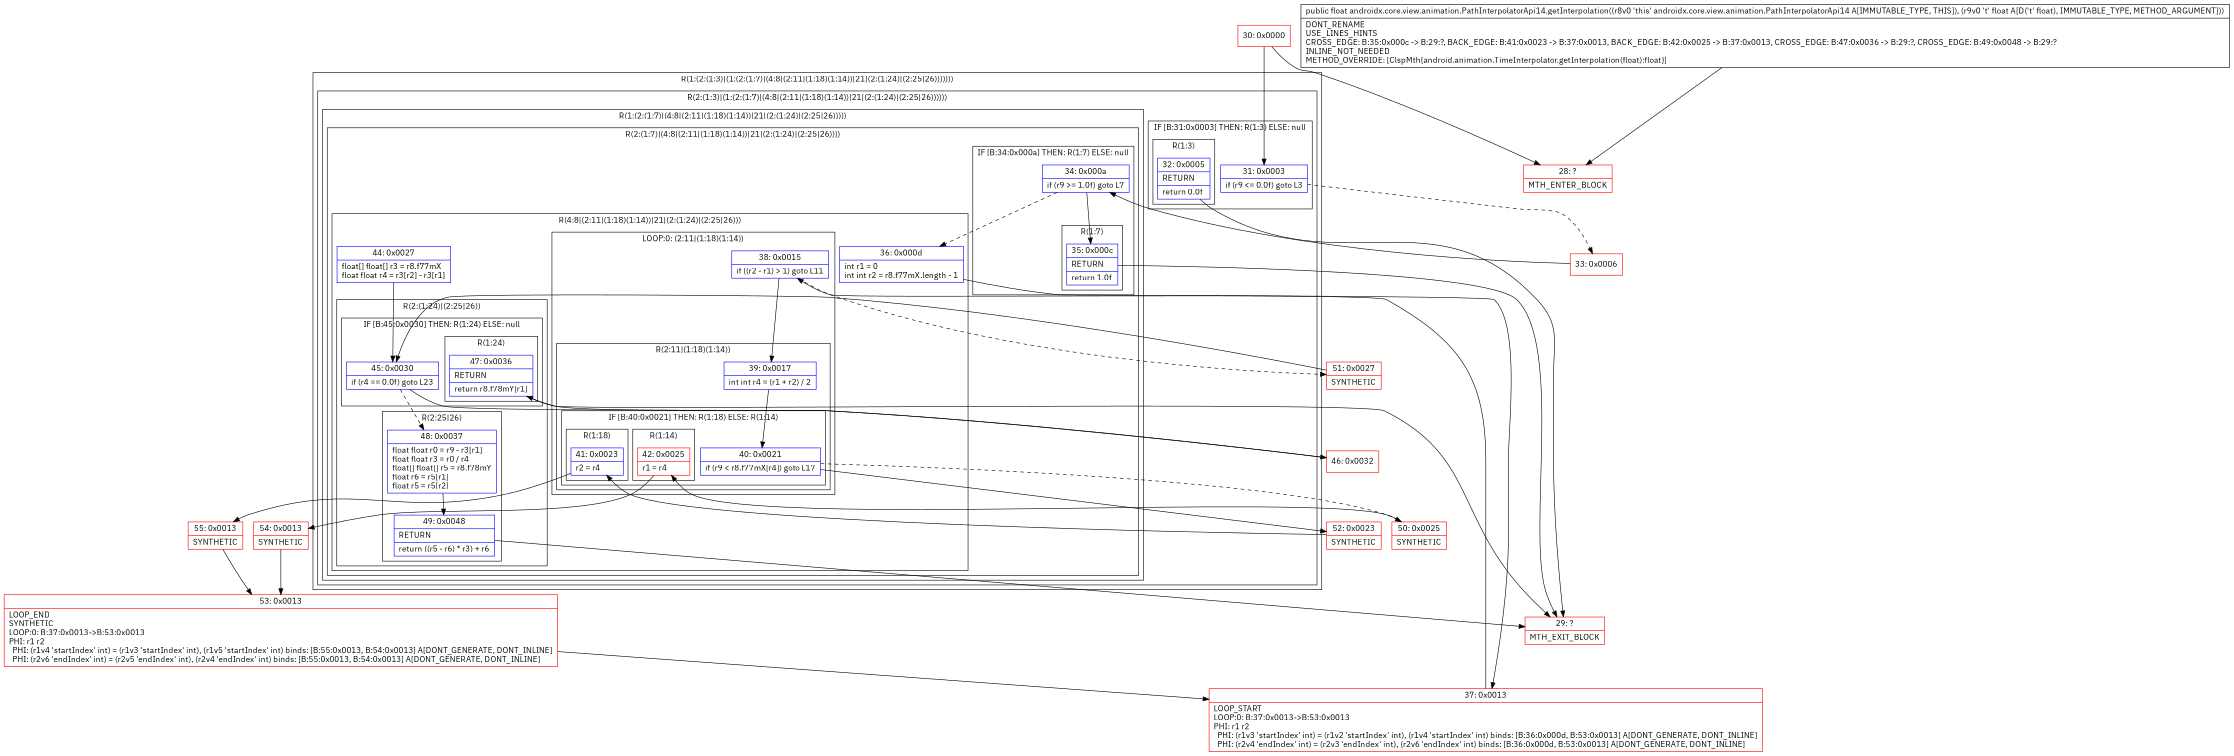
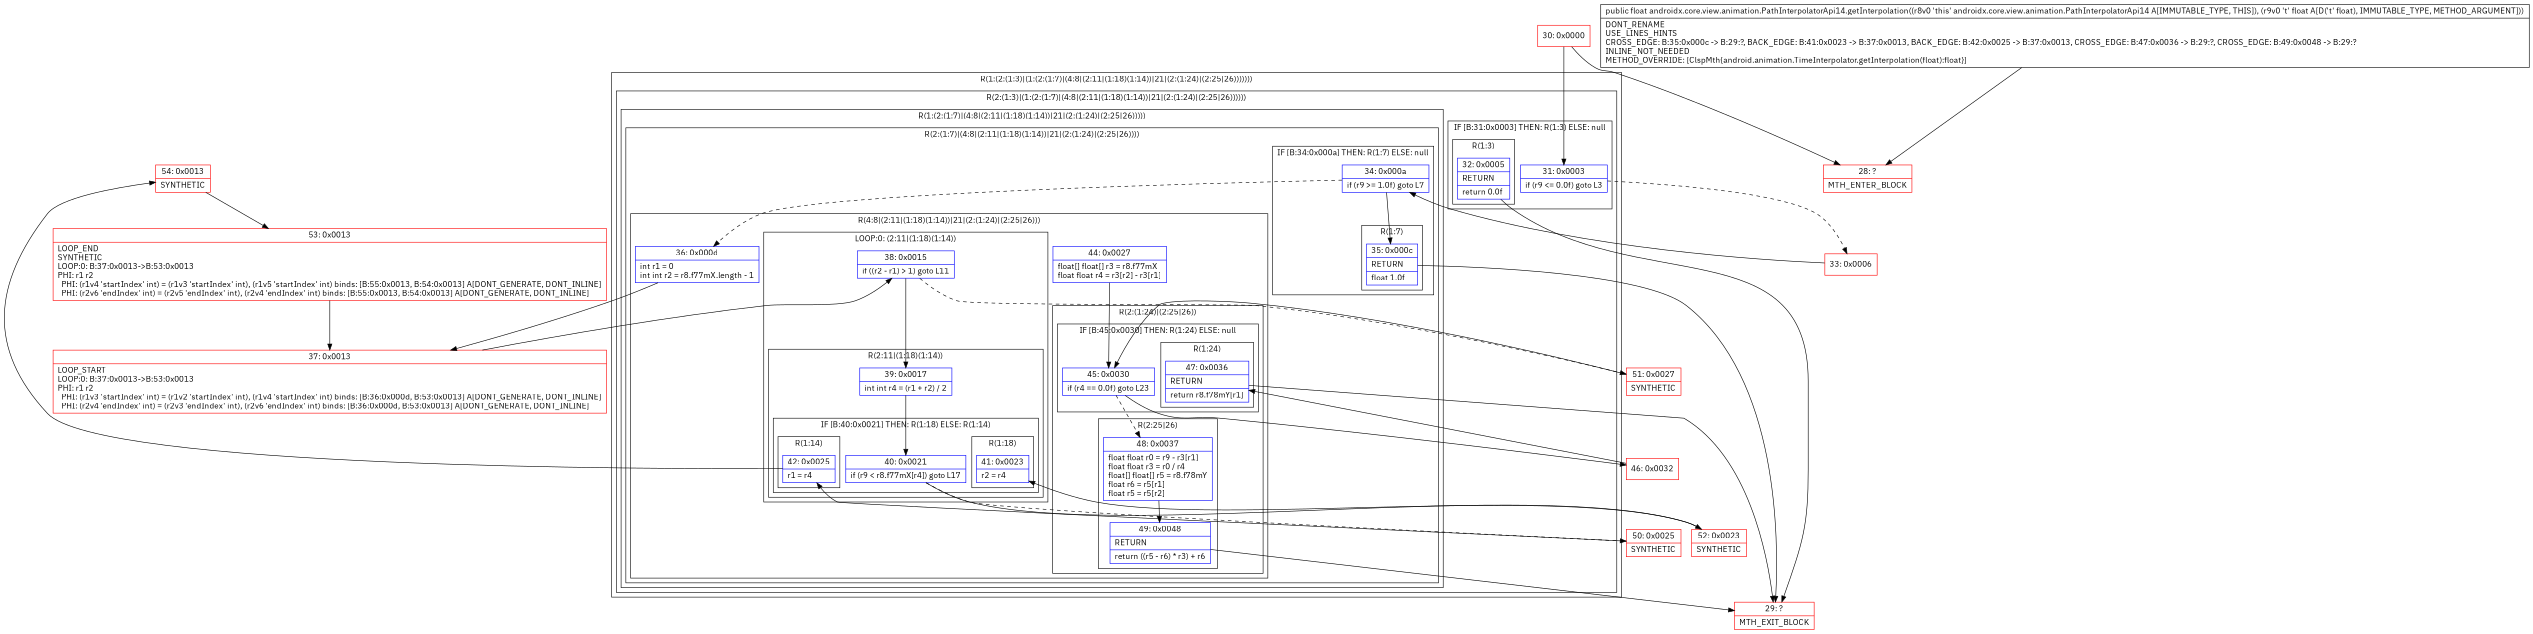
(1092, 278) -> (1388, 278)
(664, 462) -> (809, 469)
(215, 536) -> none
